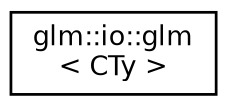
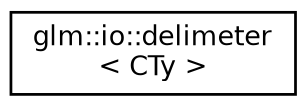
(114, 53) -> (153, 53)
